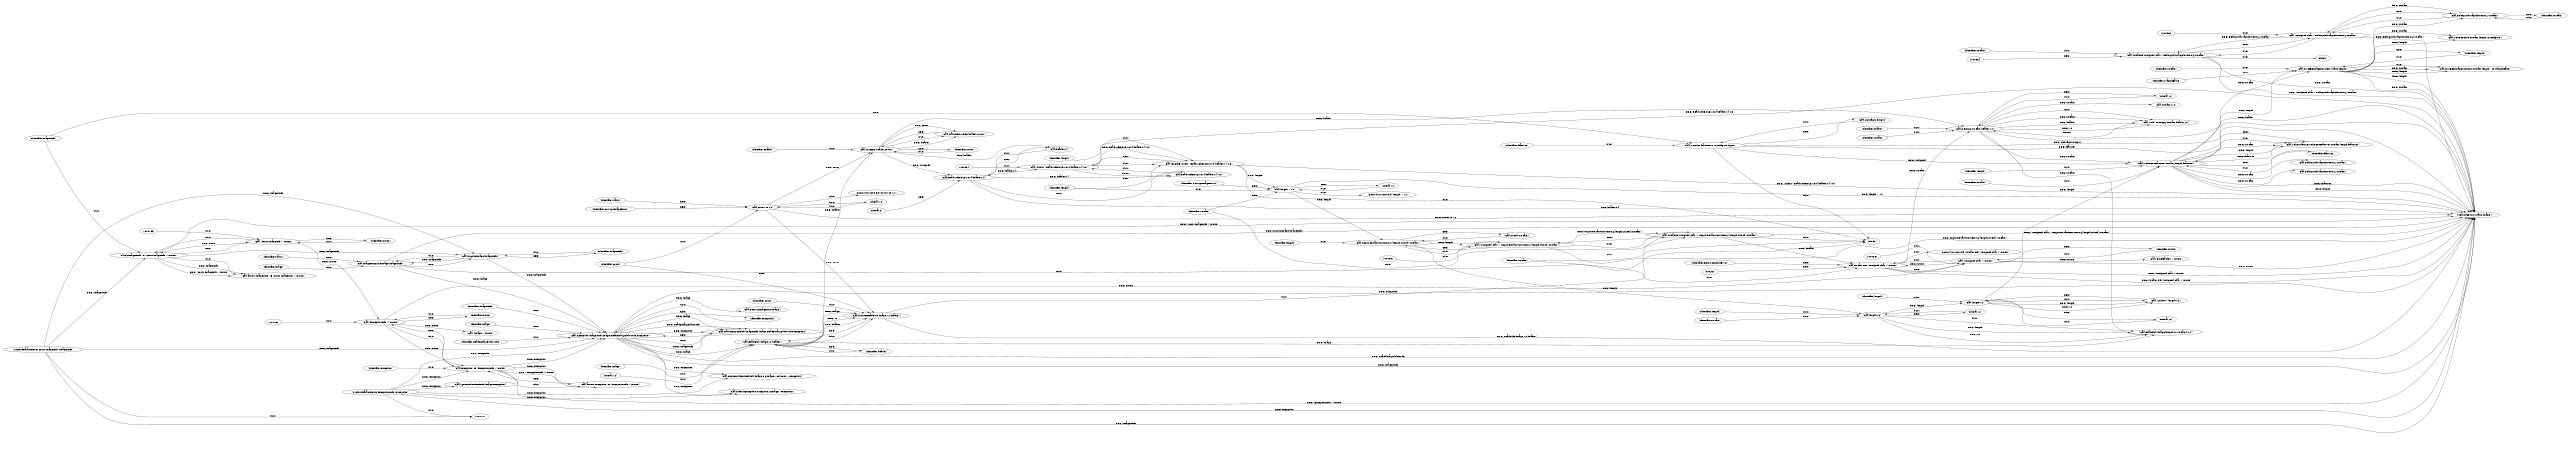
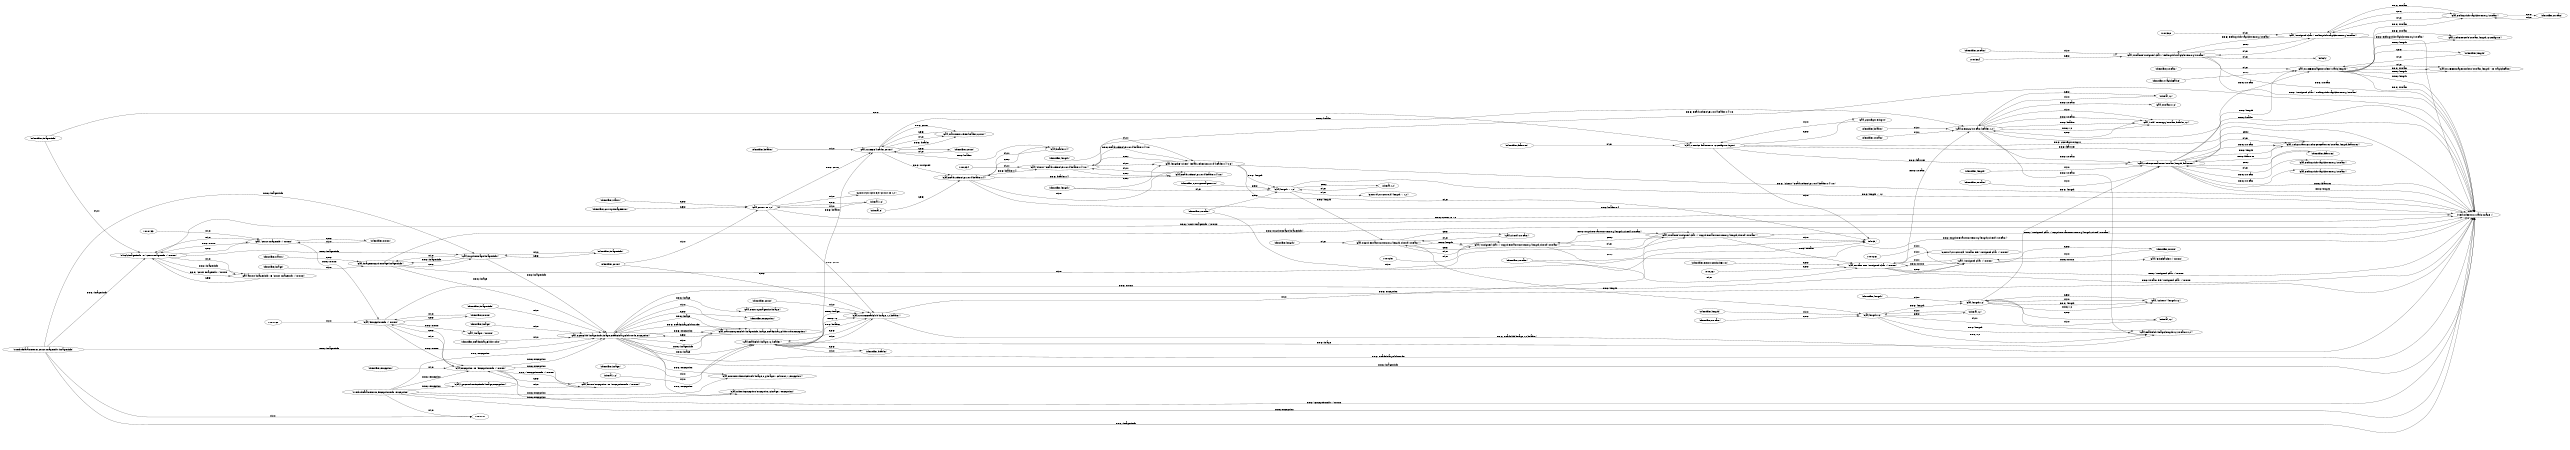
(2067, 132) -> (2067, 132)
(1917, 160) -> (1917, 160)
(1126, 173) -> (1126, 173)
(2239, 268) -> none
none -> (204, 282)
